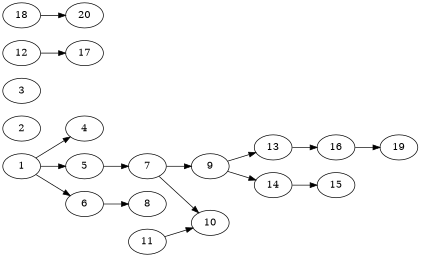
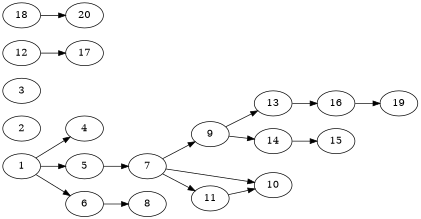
none -> (176, 181)
